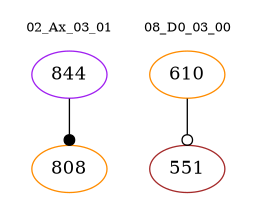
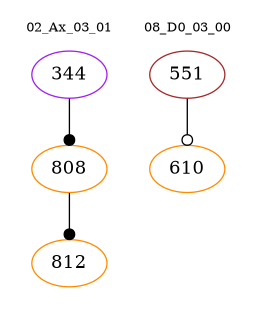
(69, 75) -> (69, 75)
(187, 117) -> (187, 117)
none -> (69, 263)
